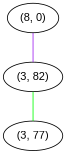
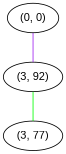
(33, 18) -> (33, 18)
(33, 77) -> (33, 77)
